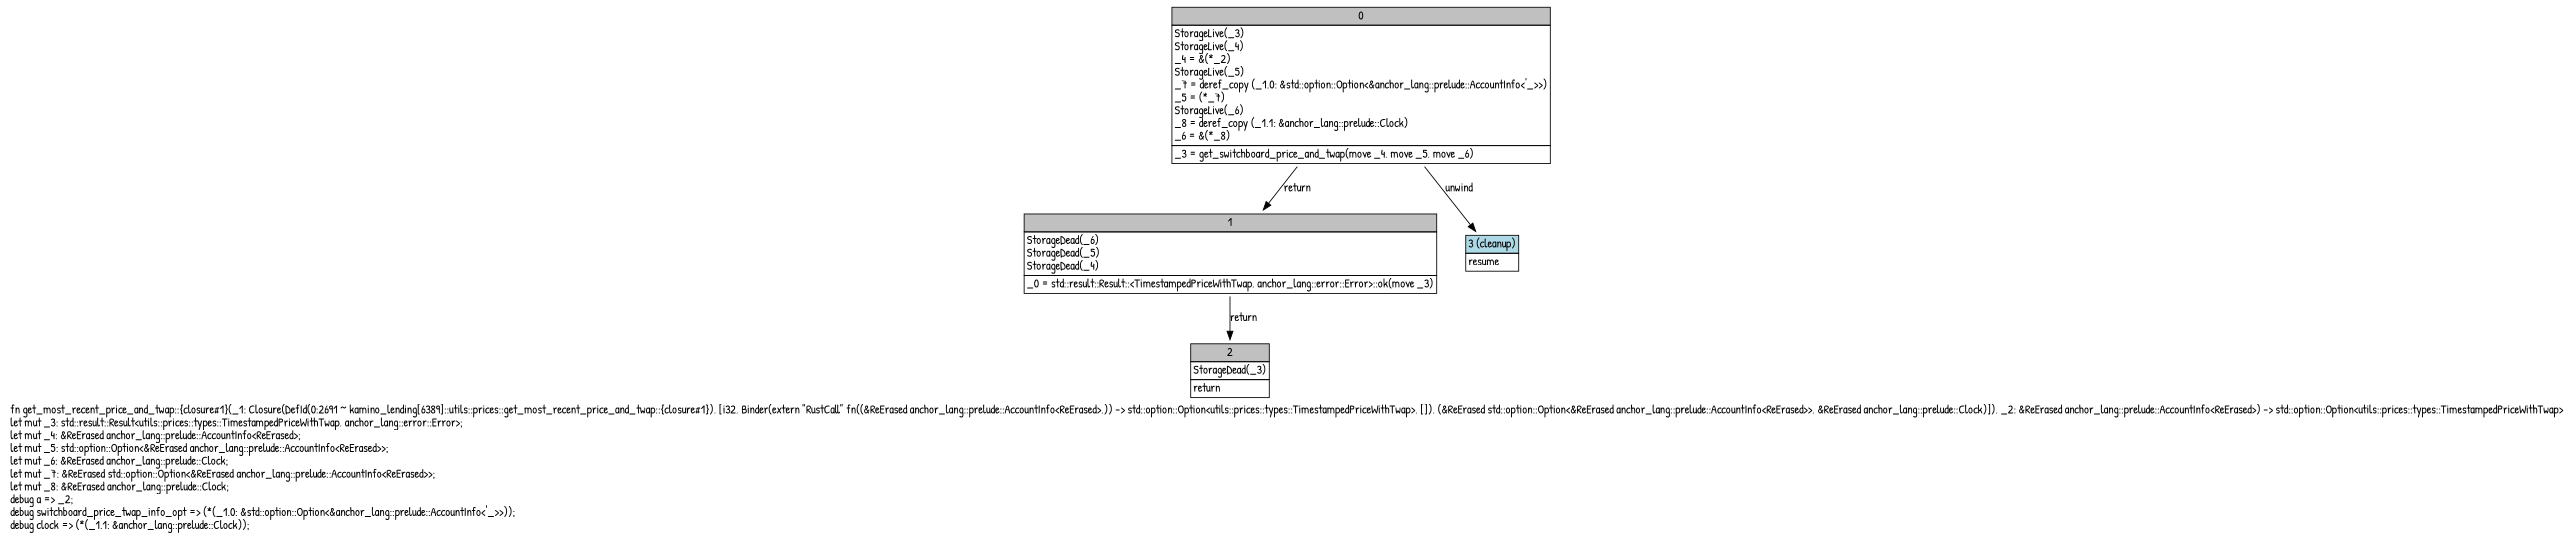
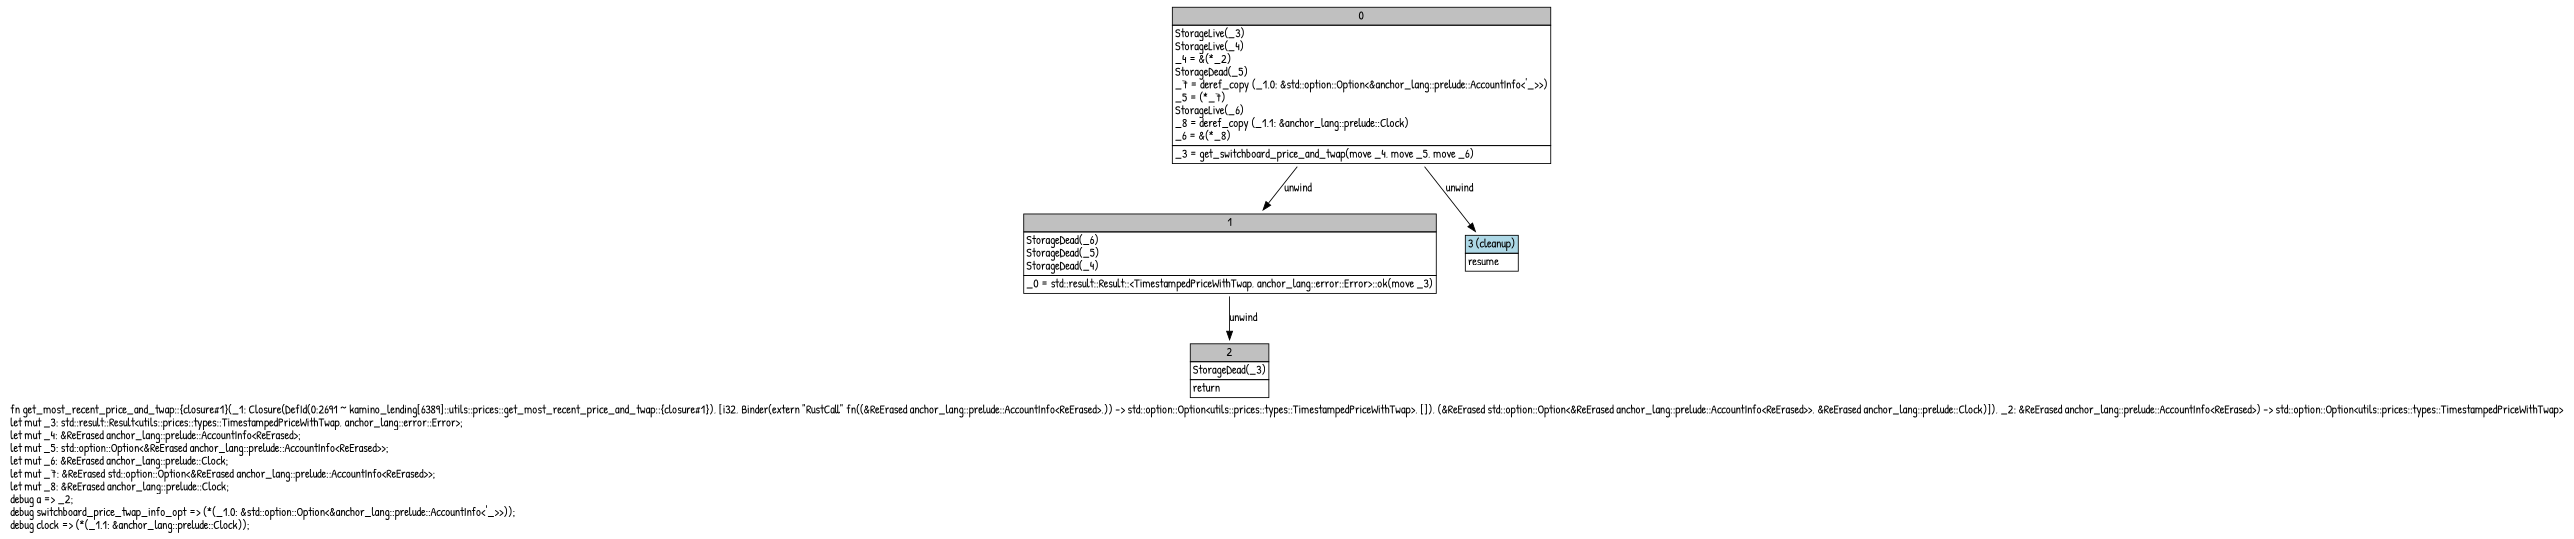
(1210, 72) -> (1212, 72)
(1297, 188) -> (1298, 188)
(1244, 318) -> (1244, 318)
